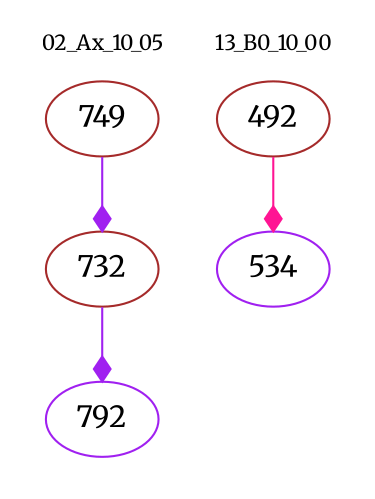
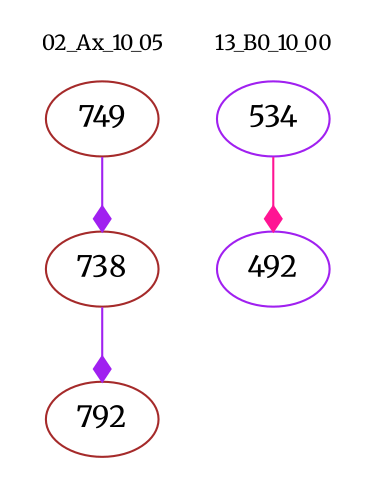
(273, 119) -> (273, 269)
(273, 182) -> (273, 182)
(102, 269) -> (102, 269)
(102, 419) -> (102, 419)
